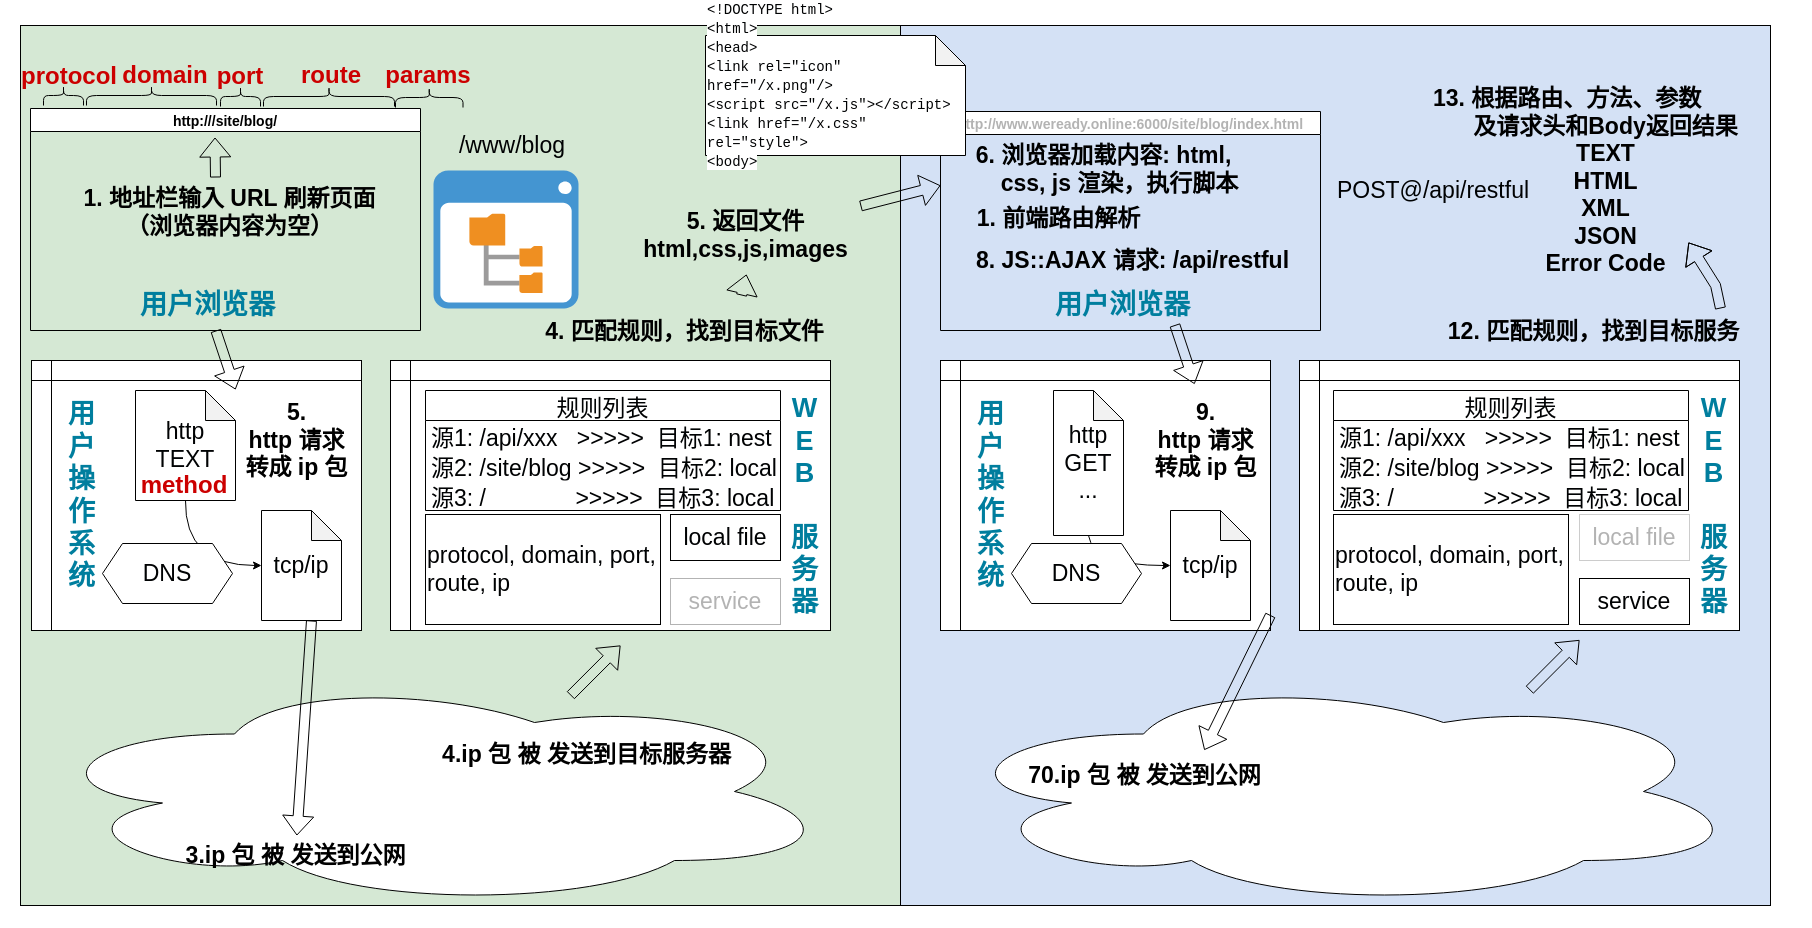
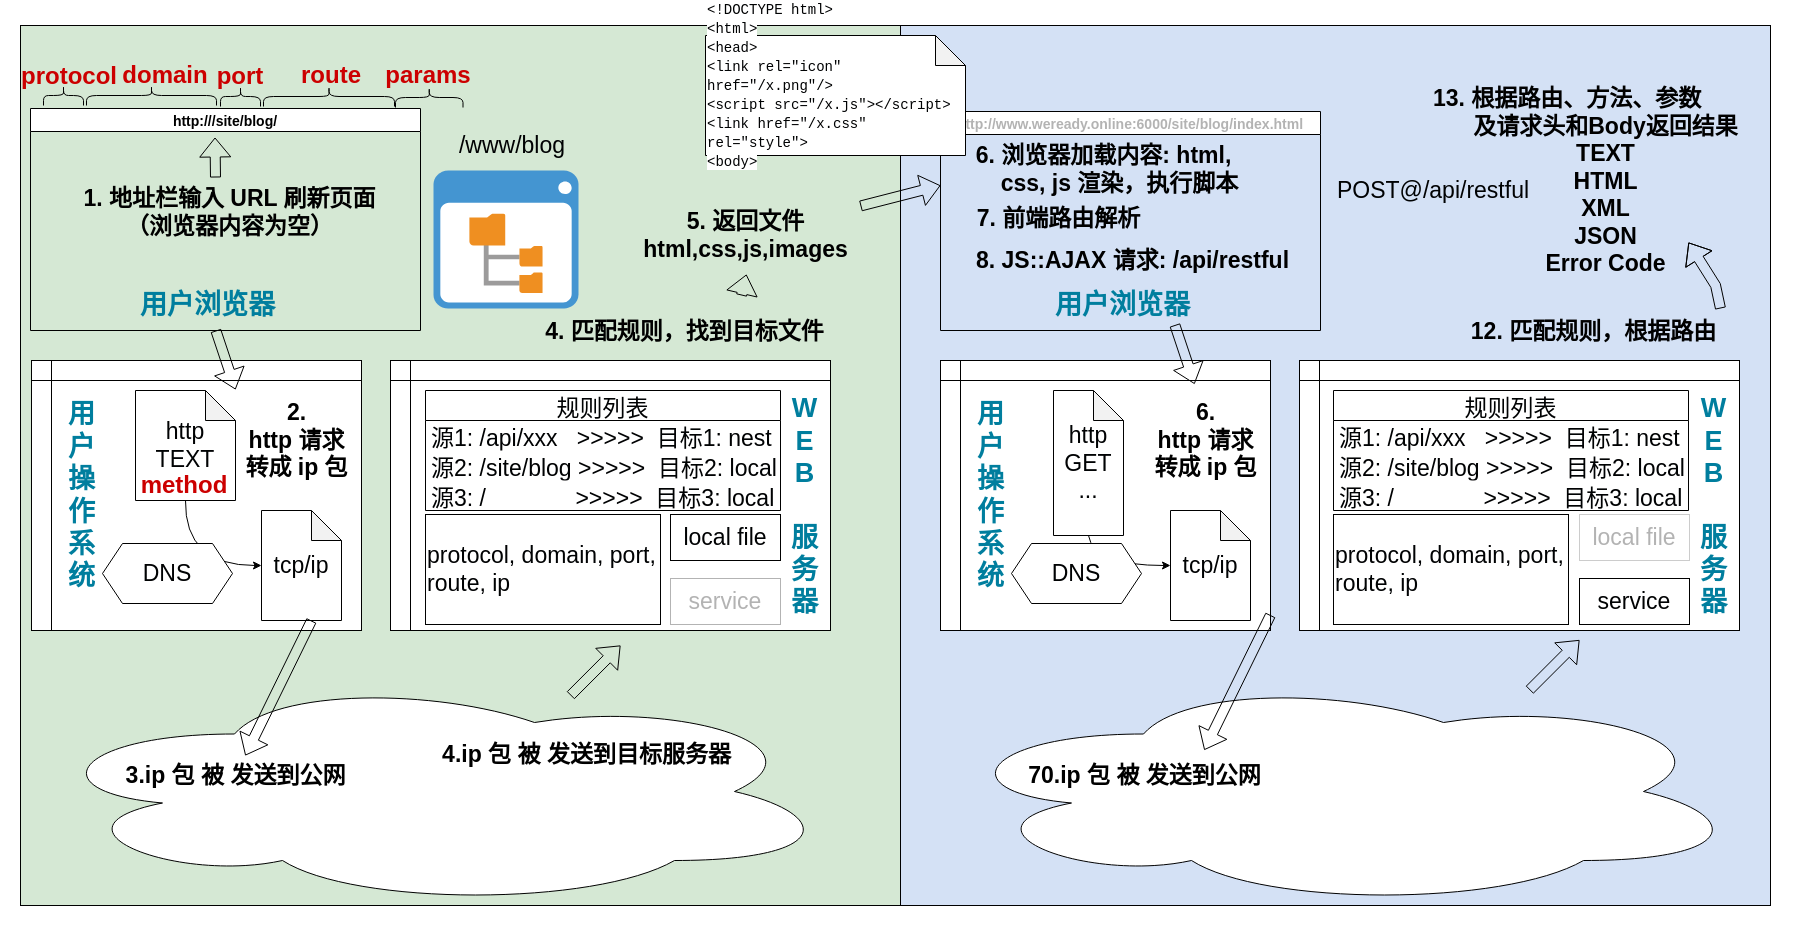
(1059, 219) -> (1059, 219)
(1594, 332) -> (1594, 332)
(297, 441) -> (297, 441)
(1206, 441) -> (1206, 441)
(296, 856) -> (236, 776)
